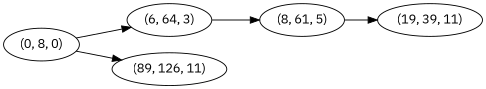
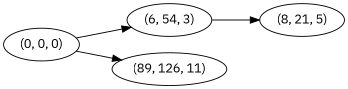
(169, 20) -> (169, 20)
(302, 20) -> (302, 20)
(430, 20) -> none
(41, 45) -> (41, 45)
